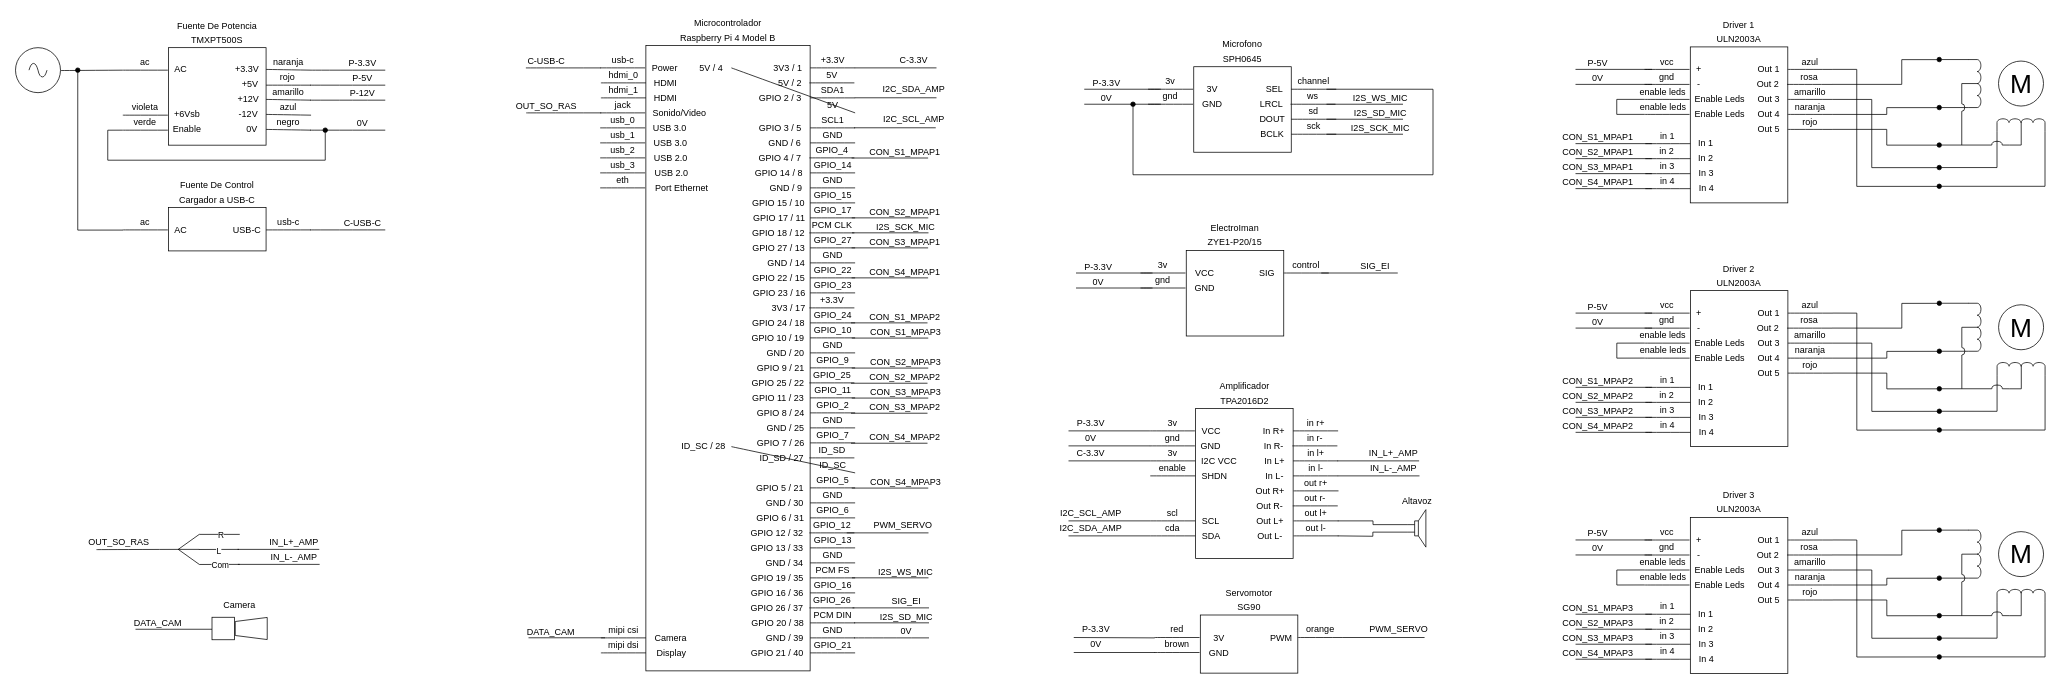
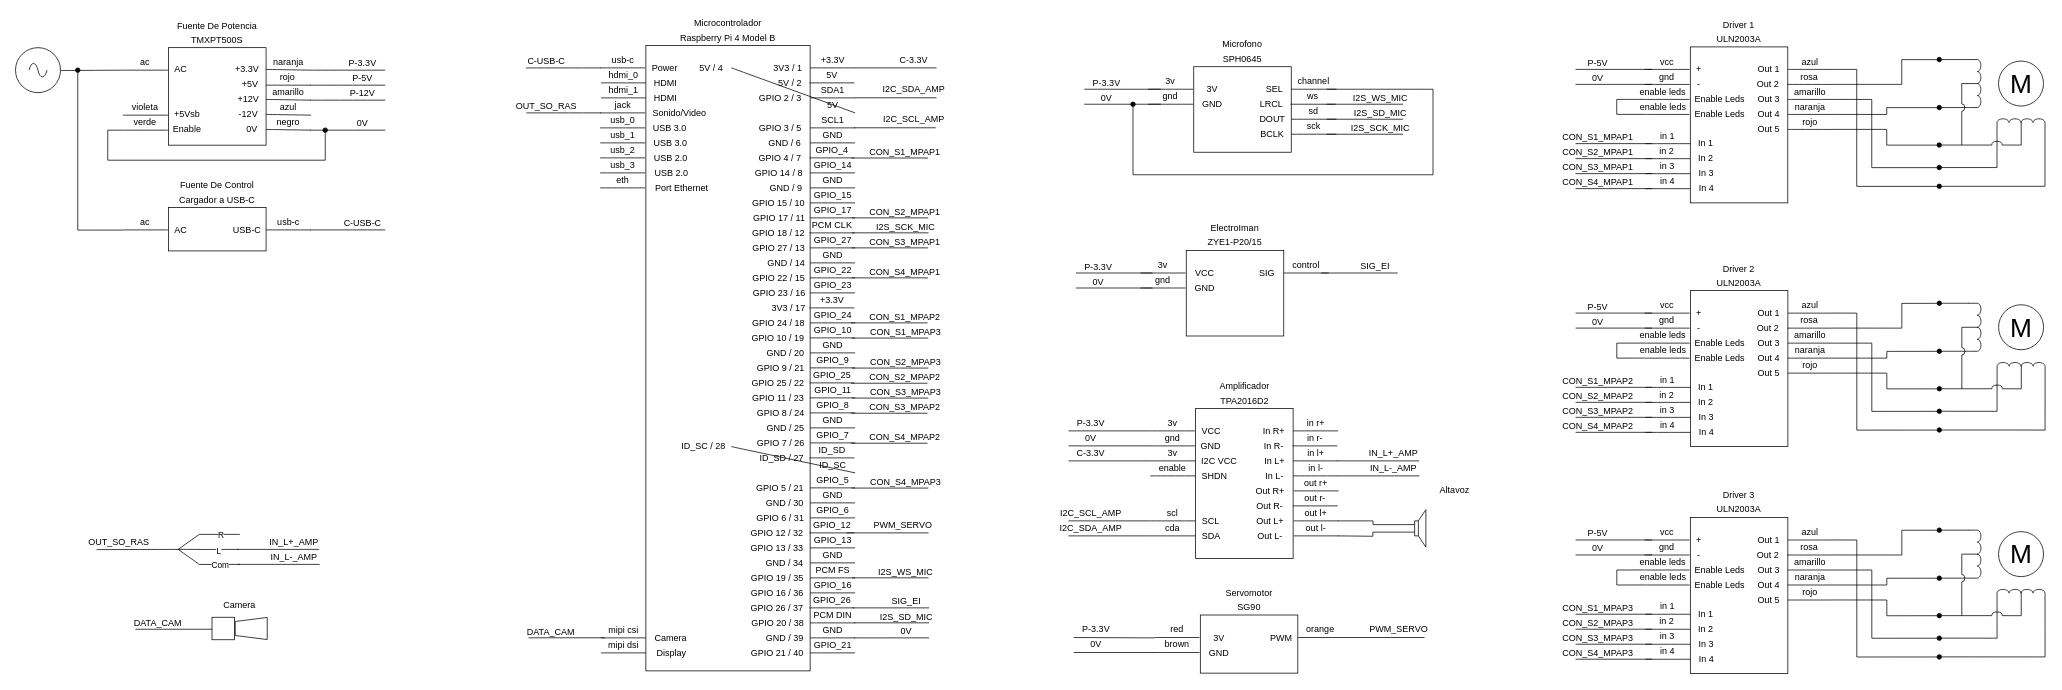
(187, 114) -> (187, 114)
(833, 405) -> (833, 405)
(1417, 501) -> (1454, 490)
